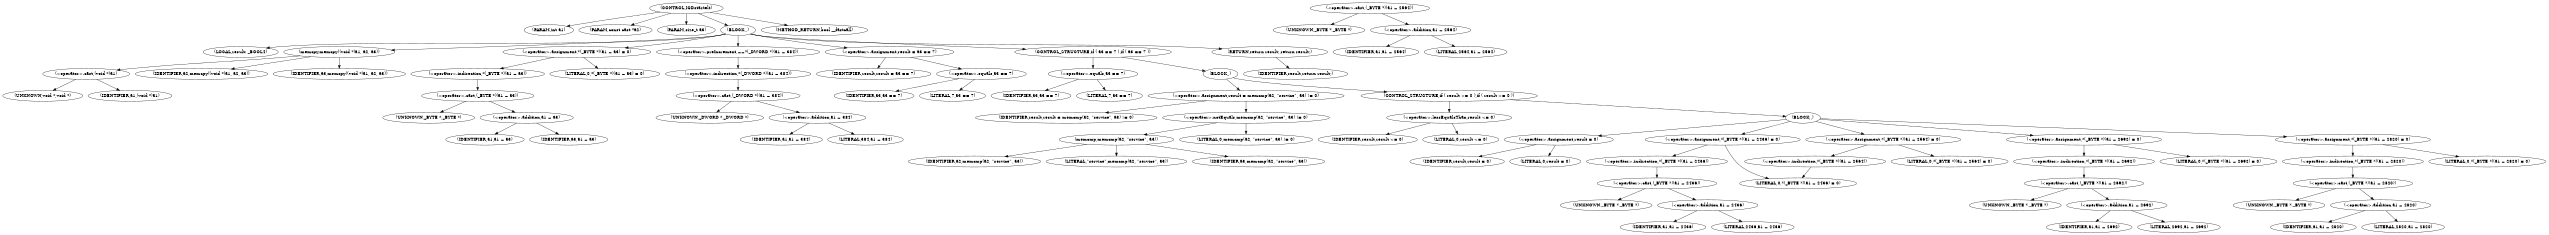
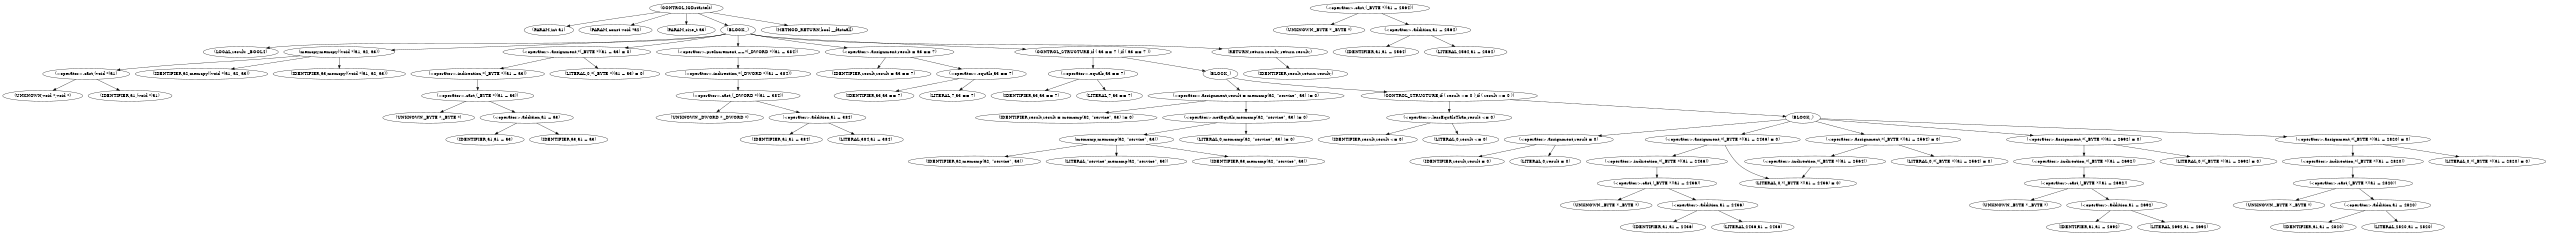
(615, 30) -> (615, 30)
